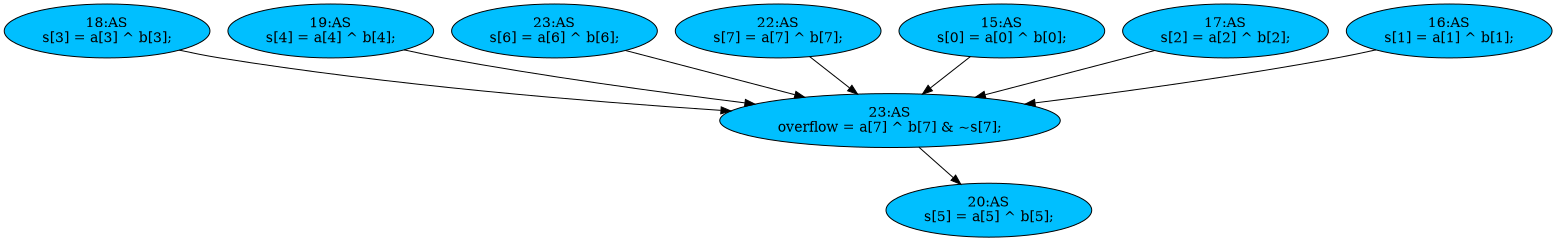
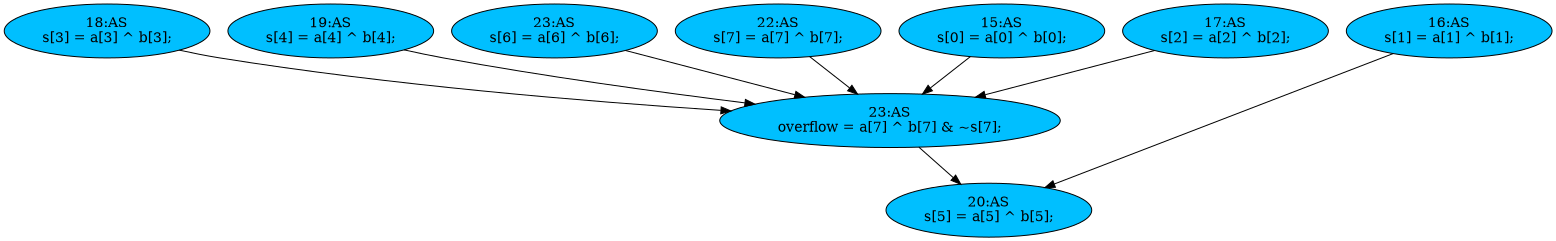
(1206, 80) -> (1224, 119)
